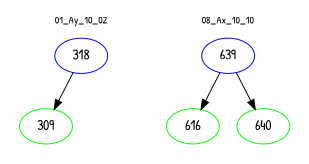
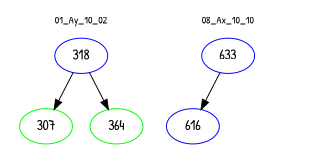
(228, 56) -> (228, 56)
(46, 126) -> (46, 126)
none -> (117, 126)
(193, 126) -> (193, 126)
(263, 126) -> none
